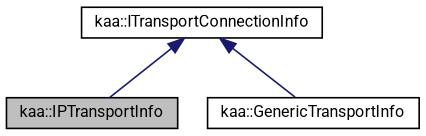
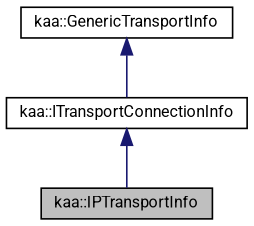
(264, 73) -> (127, 76)
